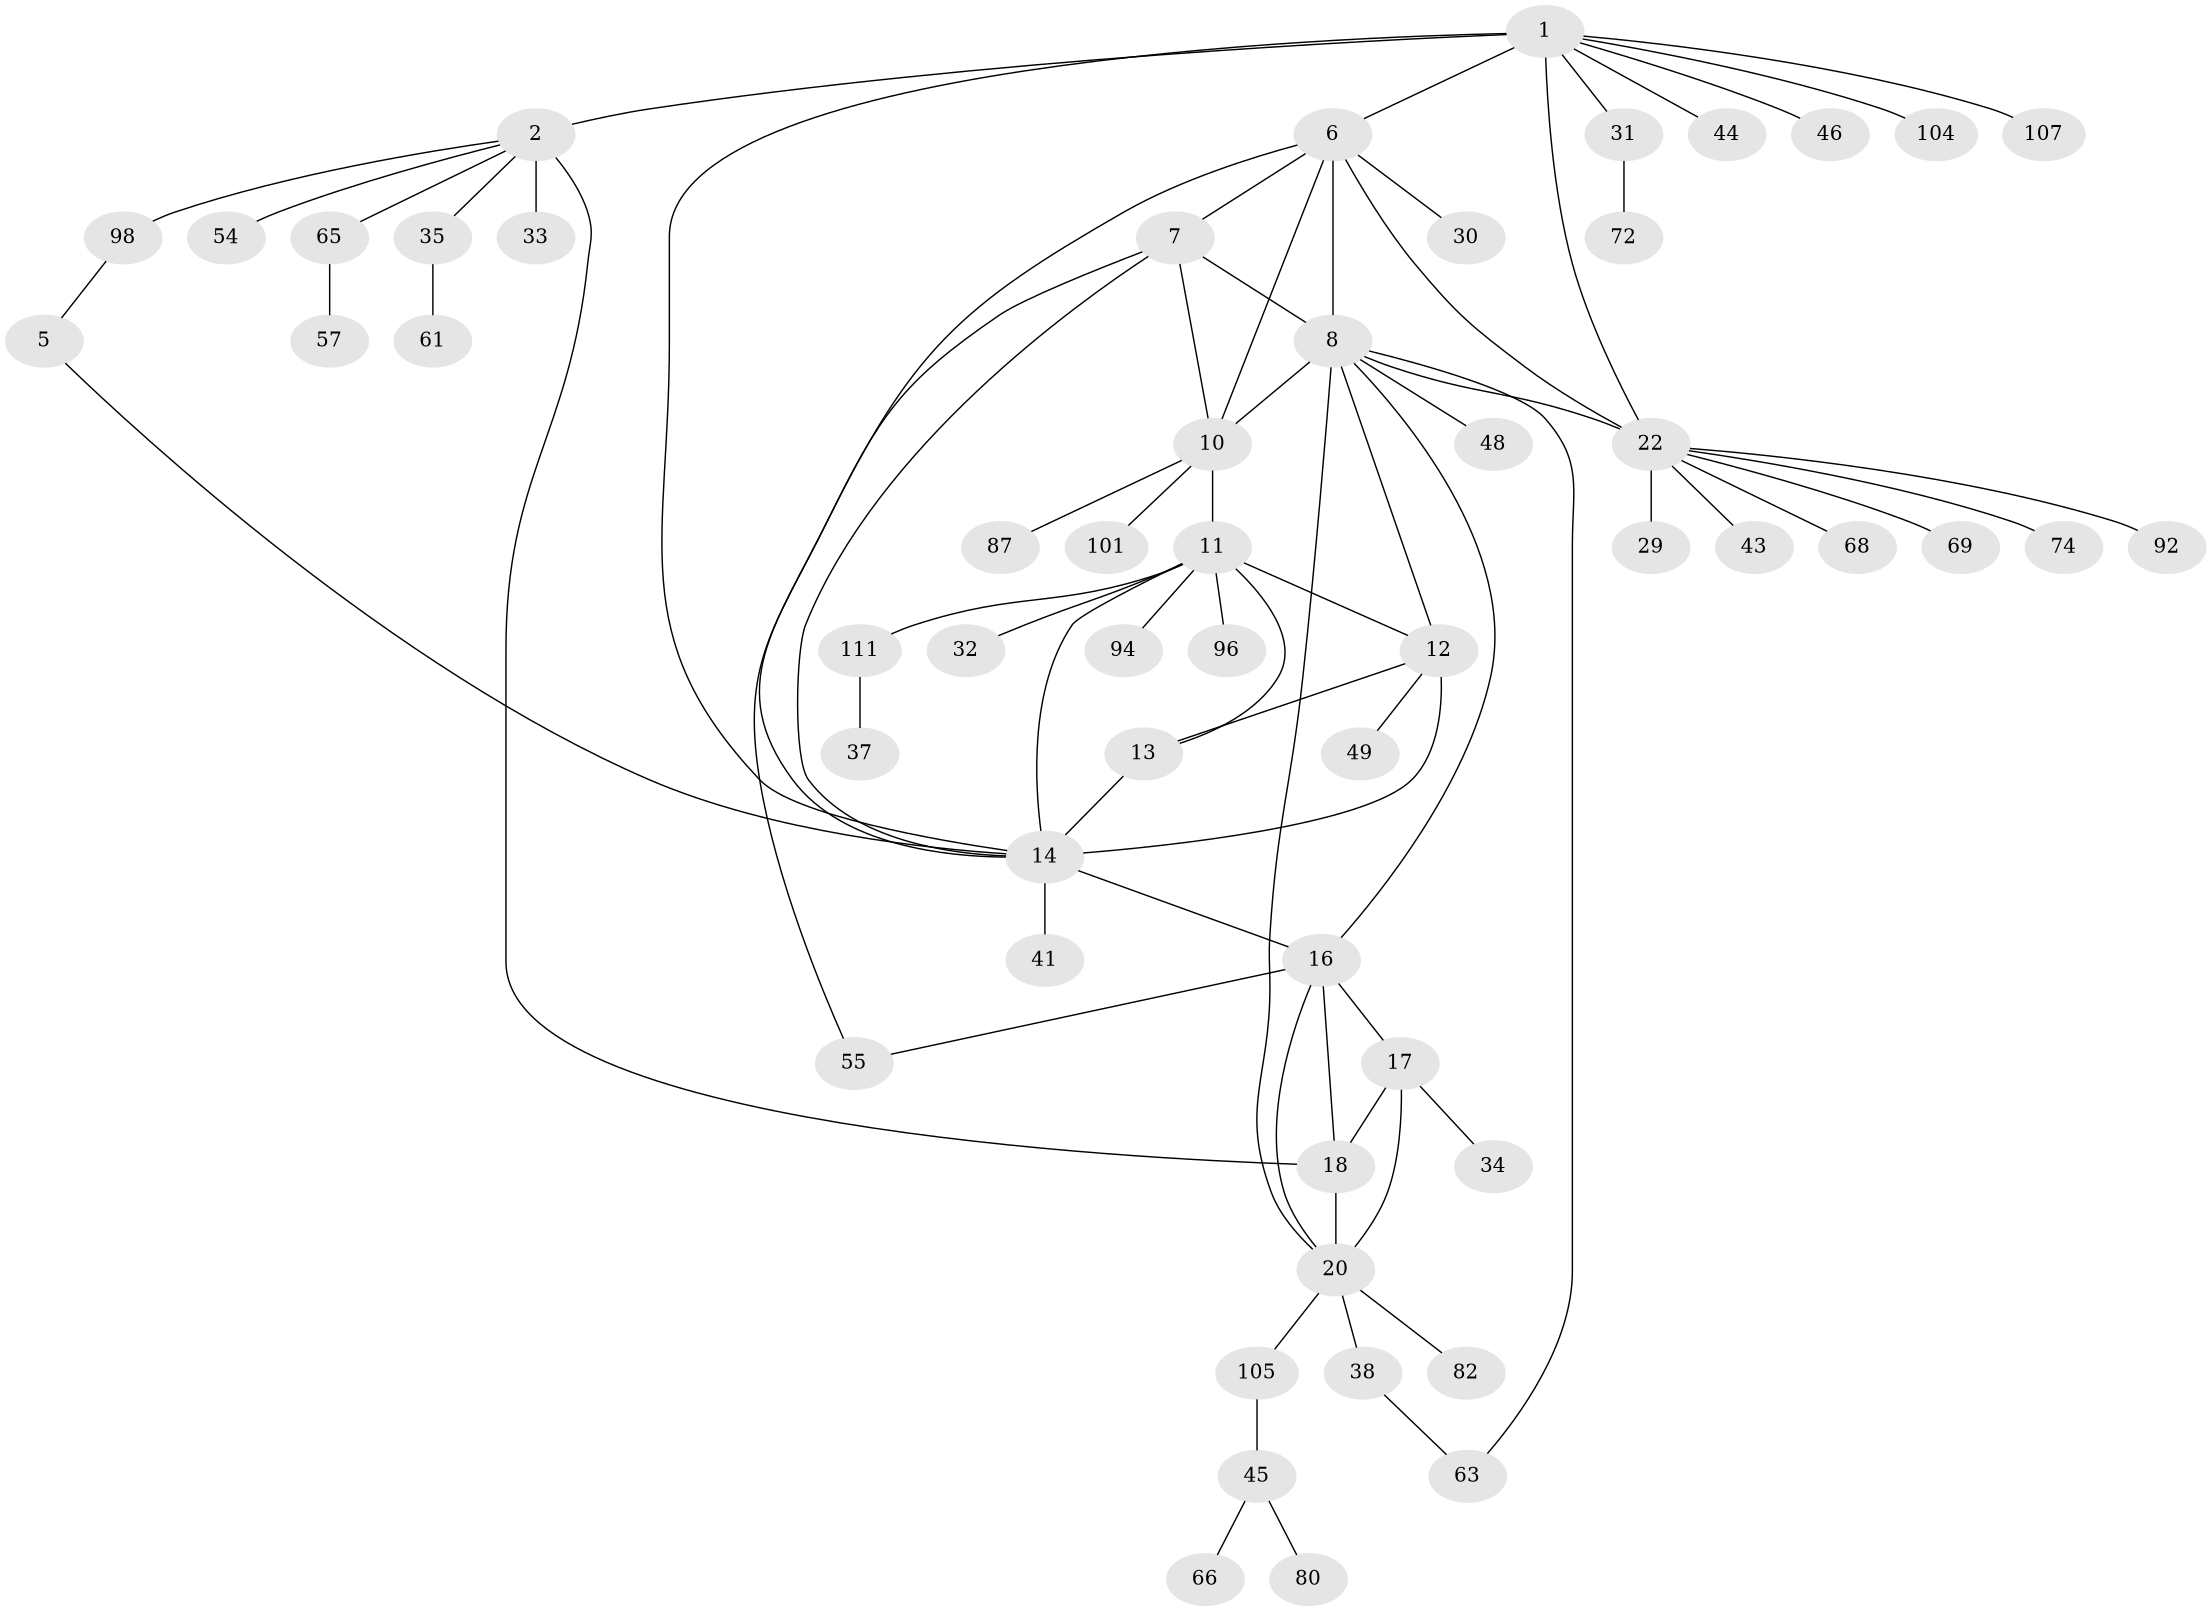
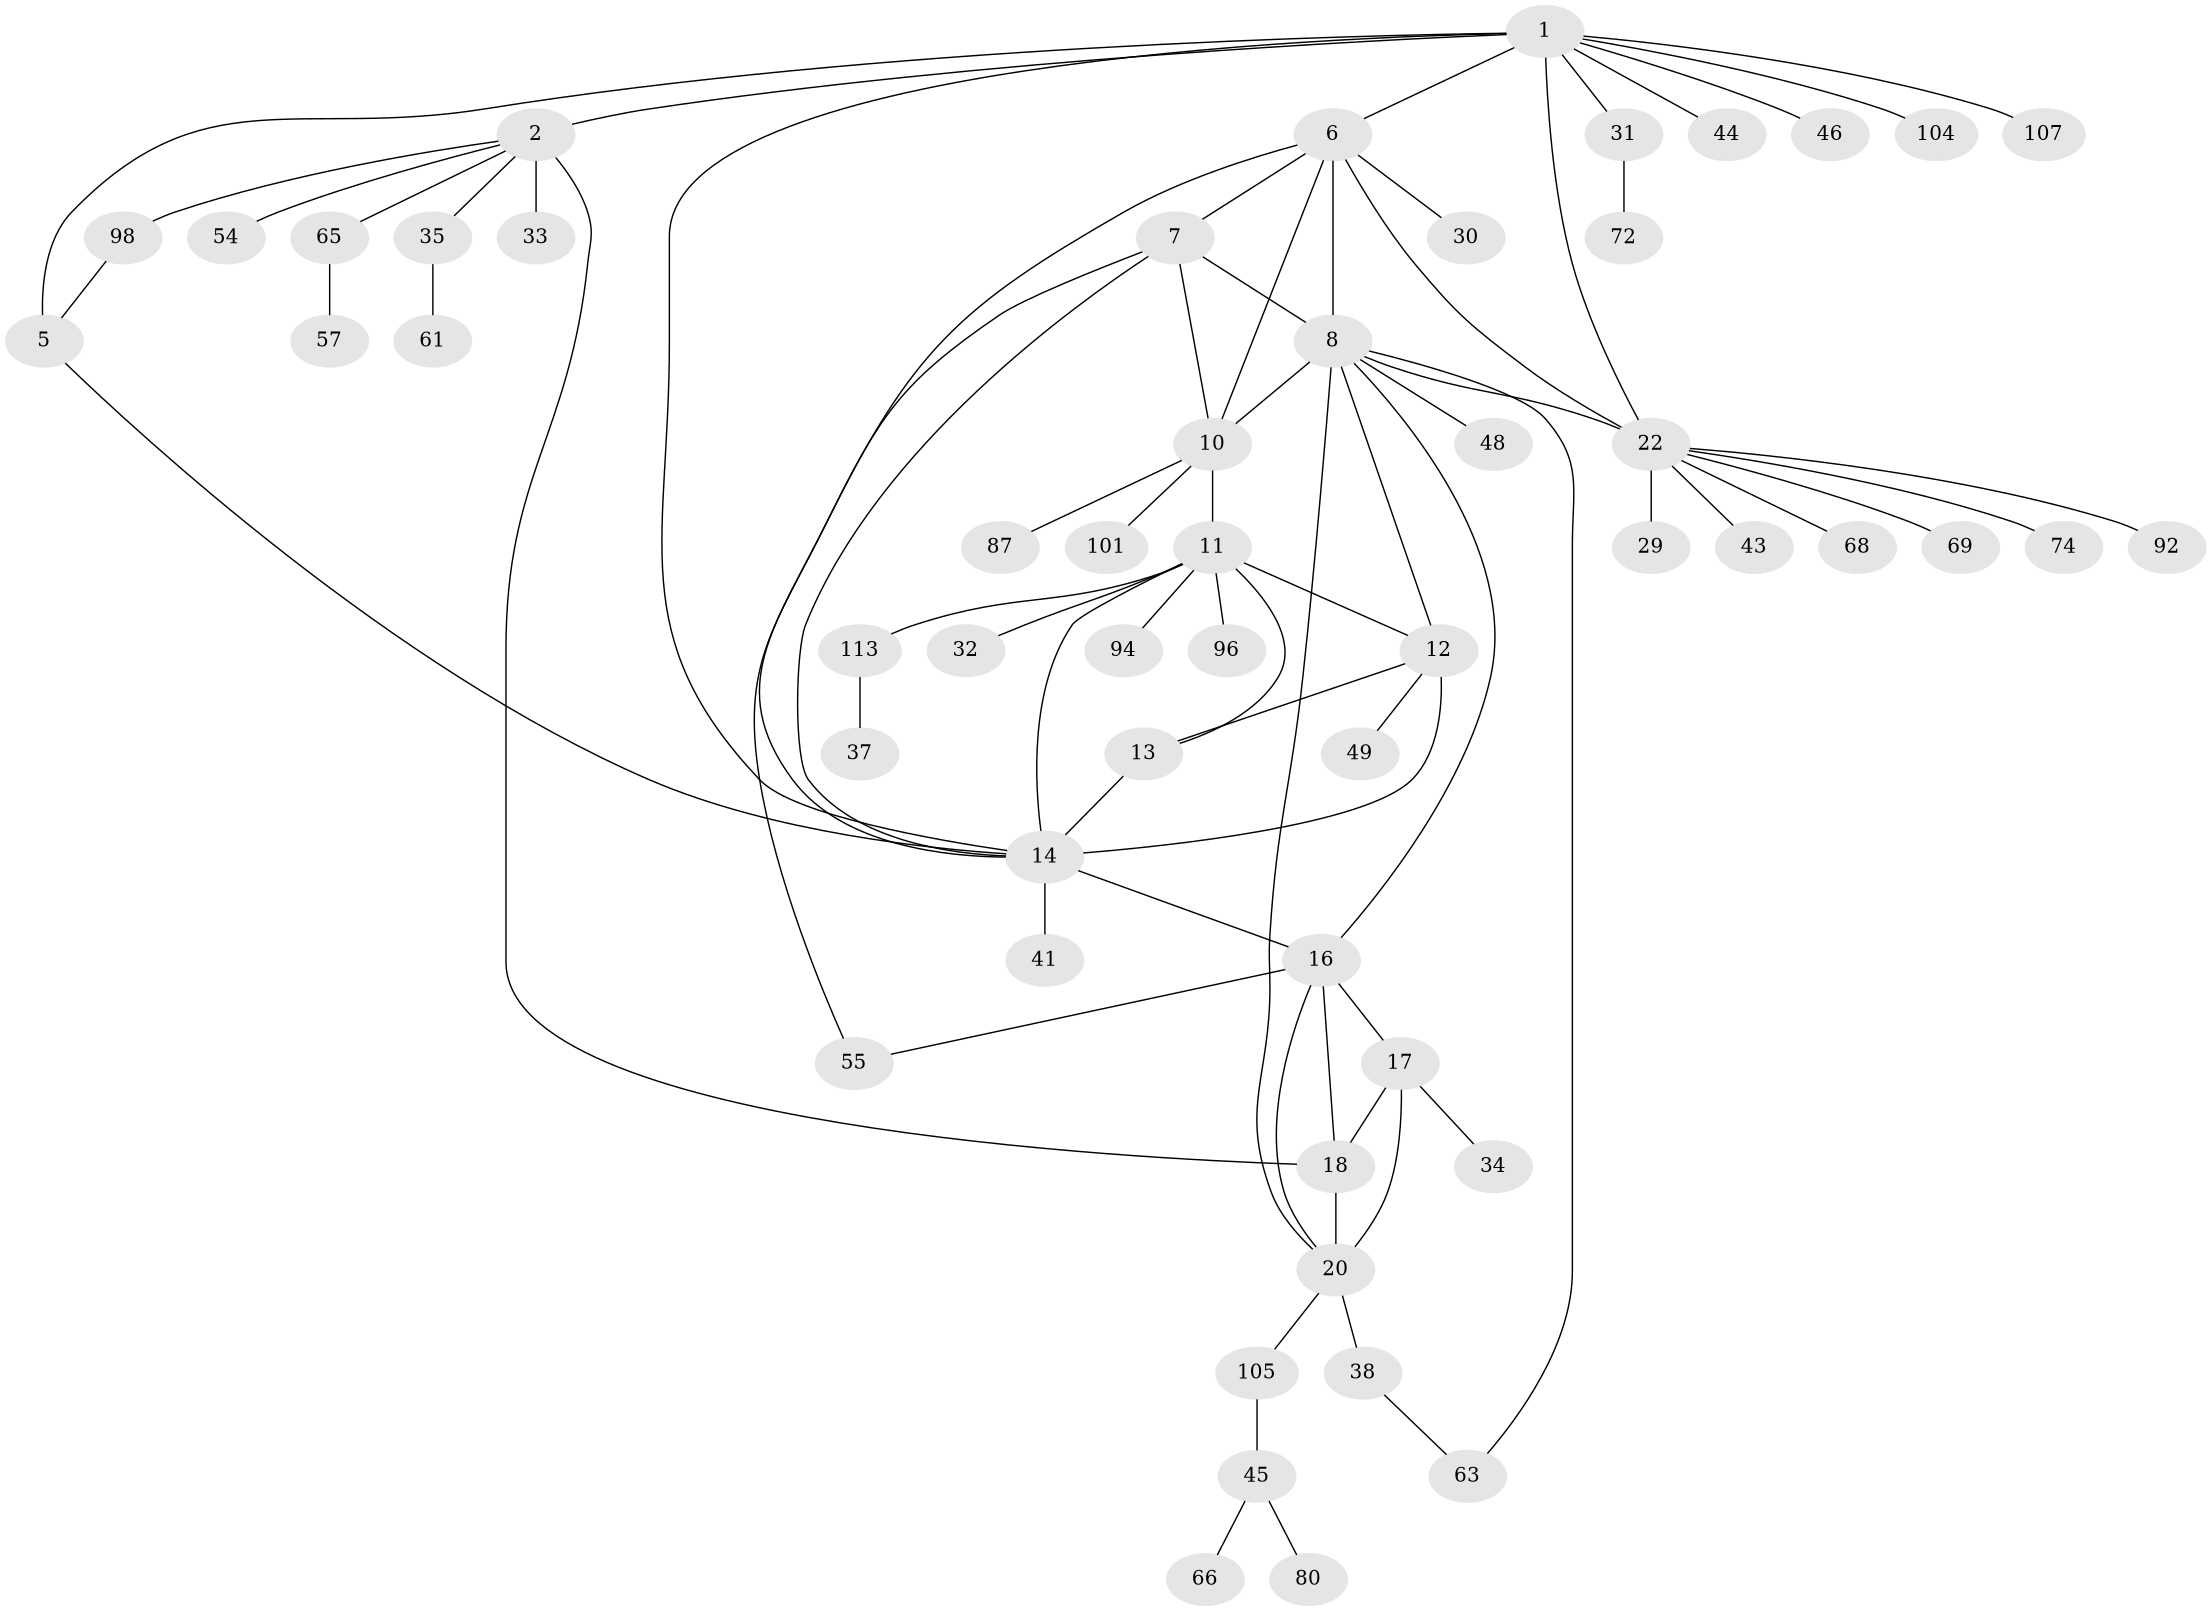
none -> (721, 78)
(860, 651) -> (860, 651)
(1466, 1373) -> none
